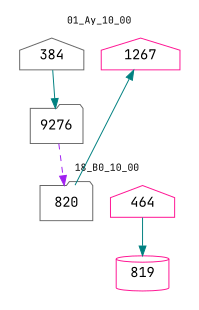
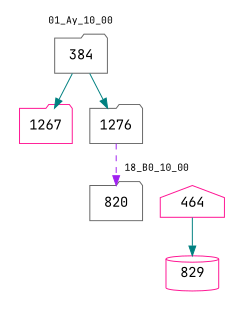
(52, 56) -> (81, 56)
(141, 56) -> (46, 126)
(57, 126) -> (116, 126)
(102, 132) -> (66, 86)
(143, 273) -> (192, 273)
